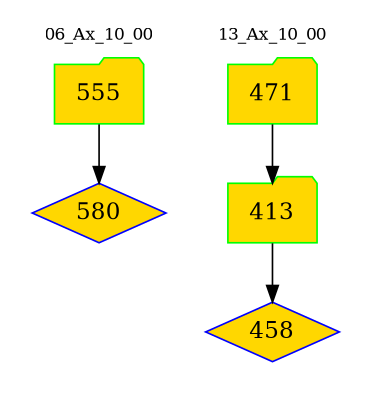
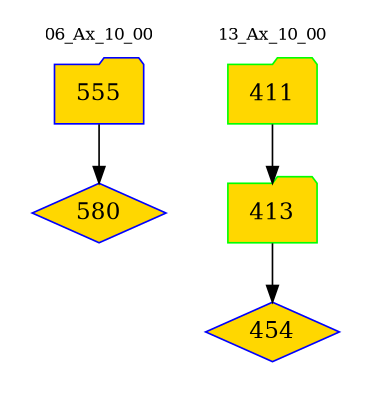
(99, 94) -> (99, 94)
(272, 94) -> (272, 94)
(272, 332) -> (272, 332)
